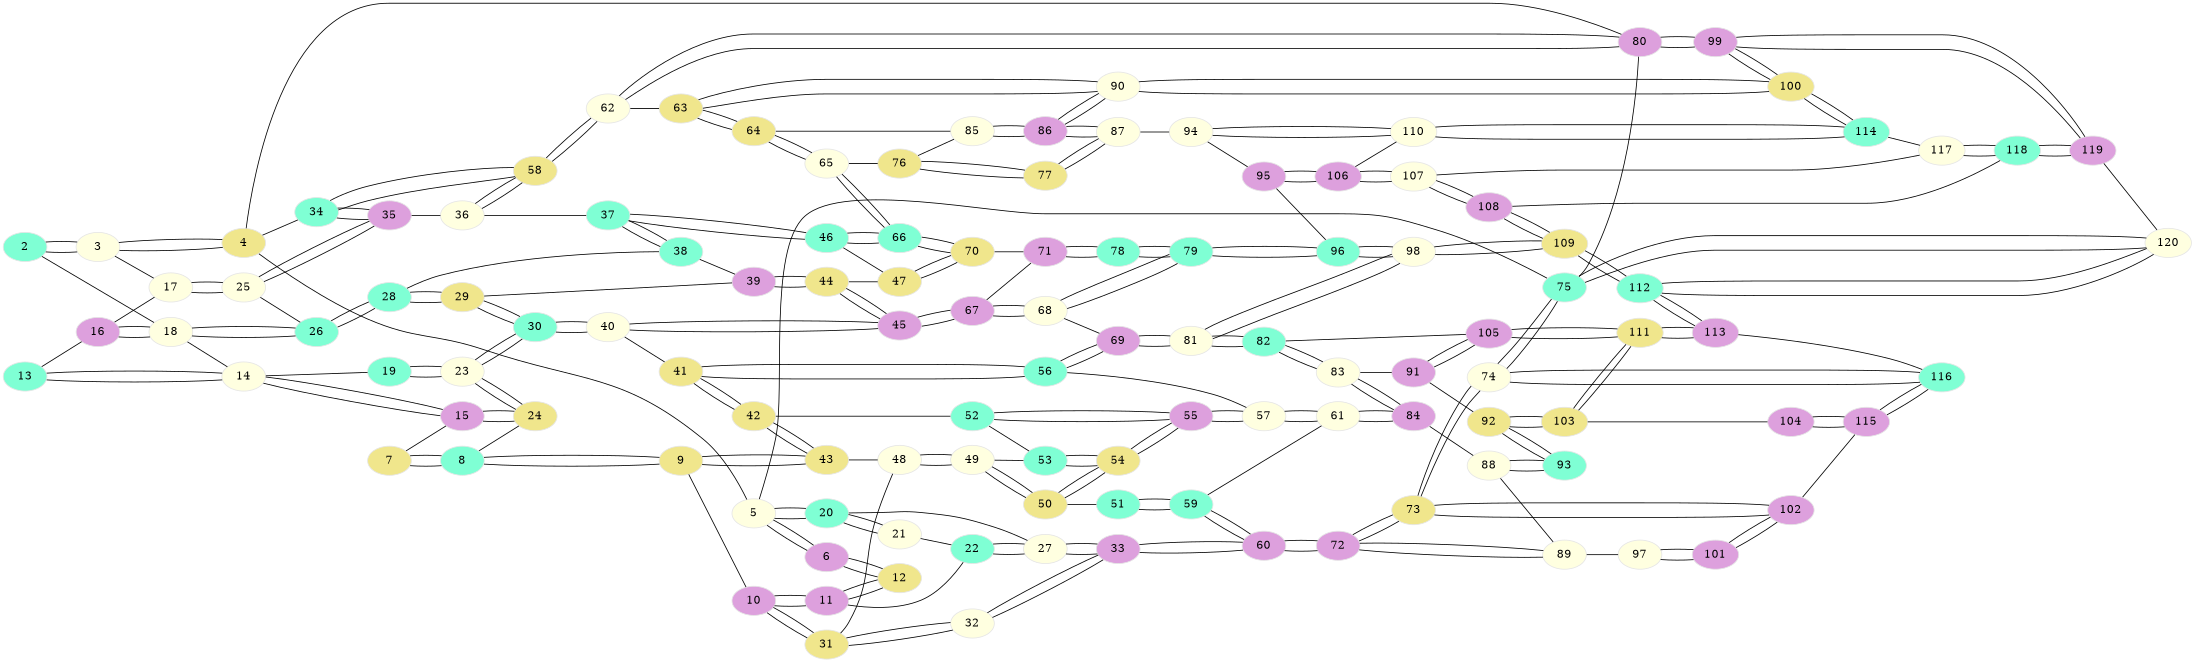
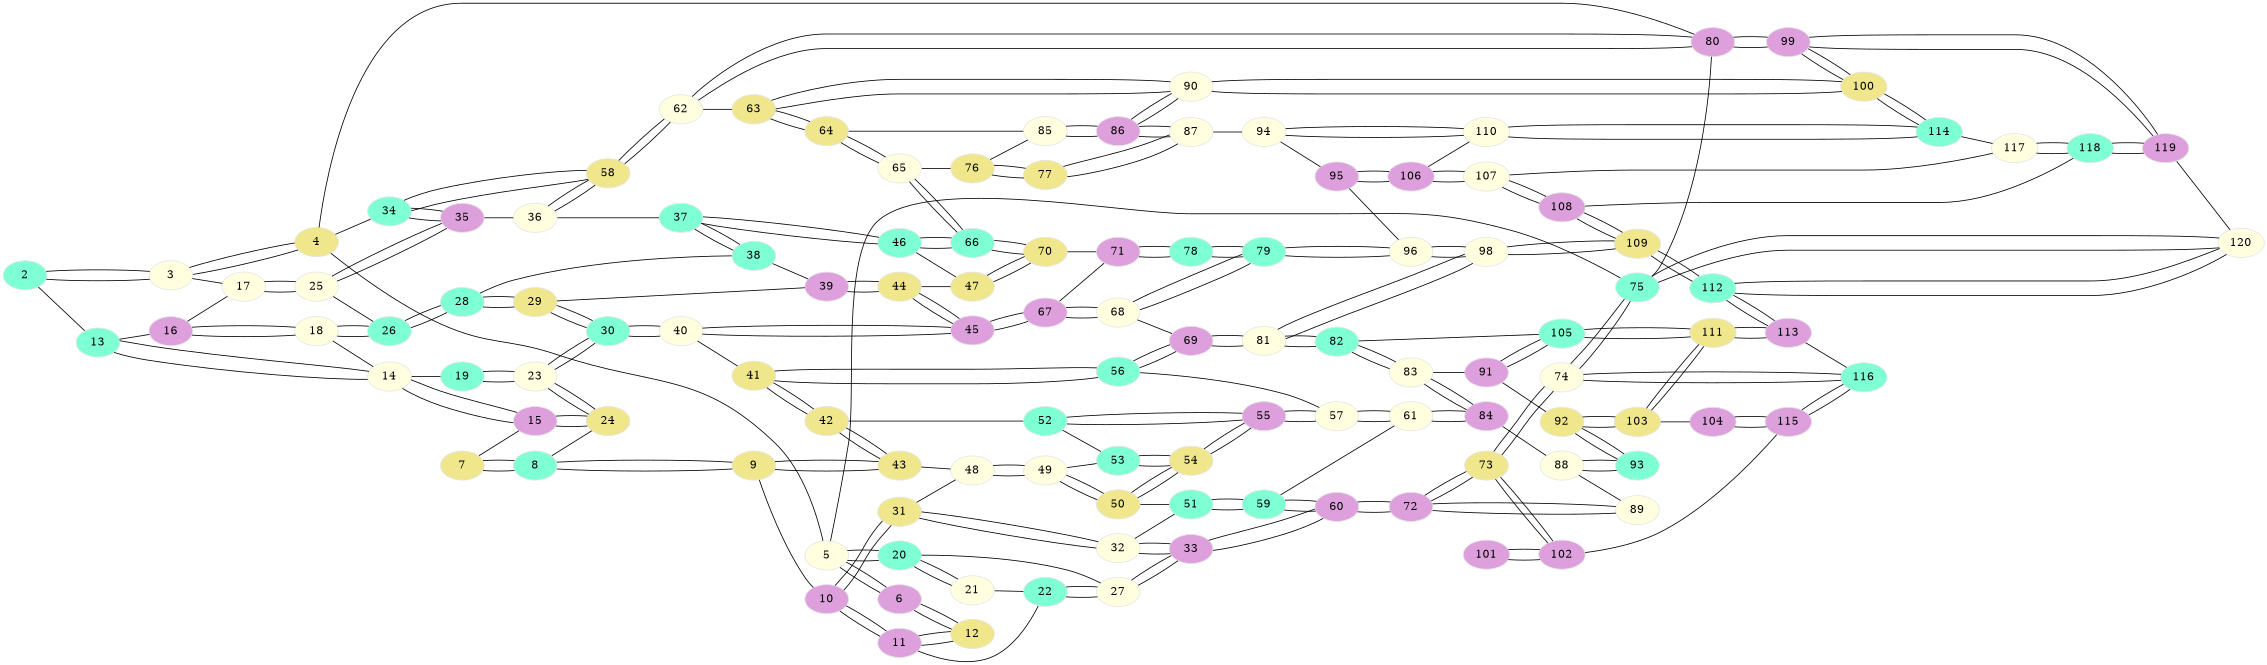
(1338, 252) -> (1411, 252)
(98, 289) -> (61, 309)
(1489, 334) -> (1562, 334)
none -> (1155, 526)
(1640, 555) -> none
